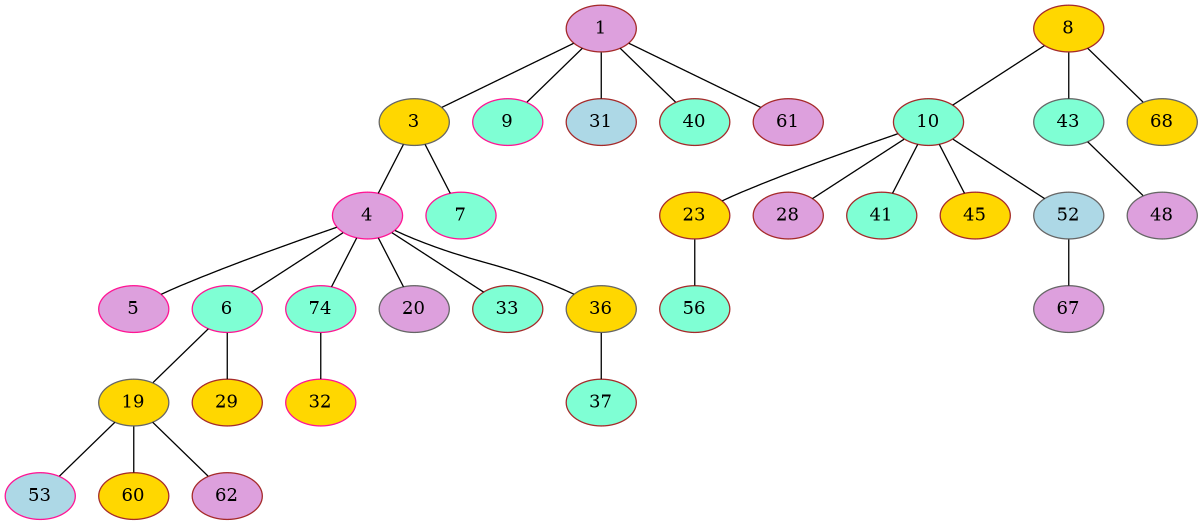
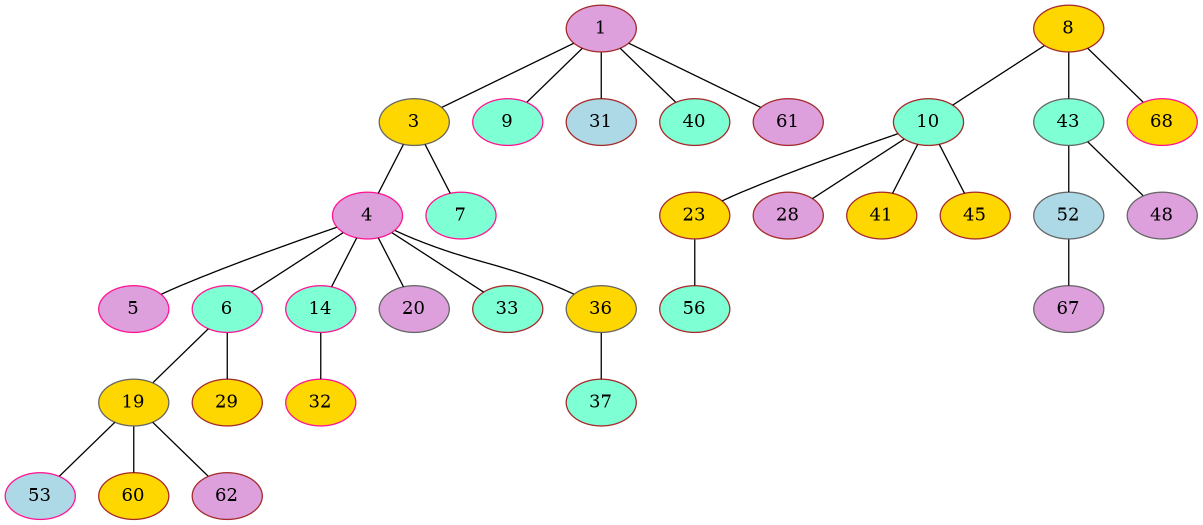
(1162, 122) -> (1162, 122)
(999, 169) -> (1069, 169)
(882, 216) -> (882, 216)
(321, 309) -> (321, 309)
